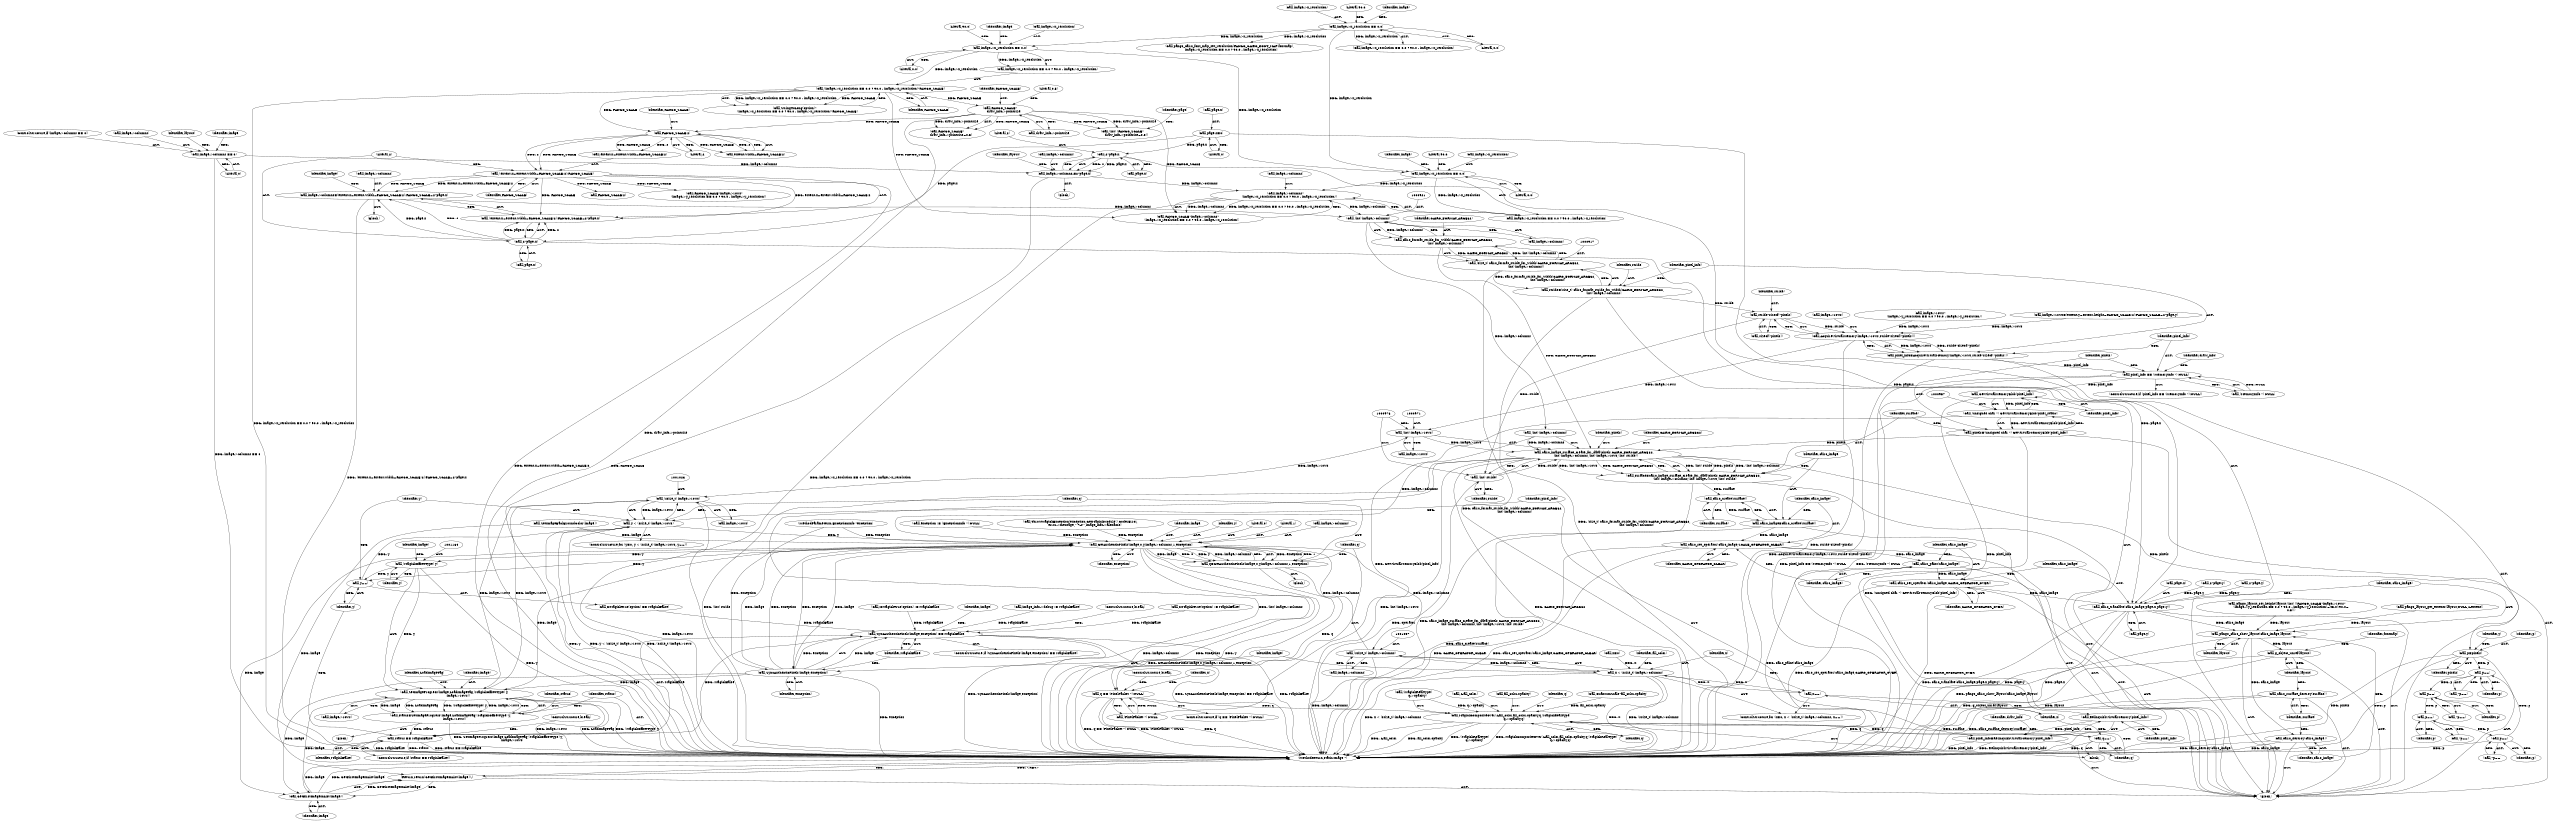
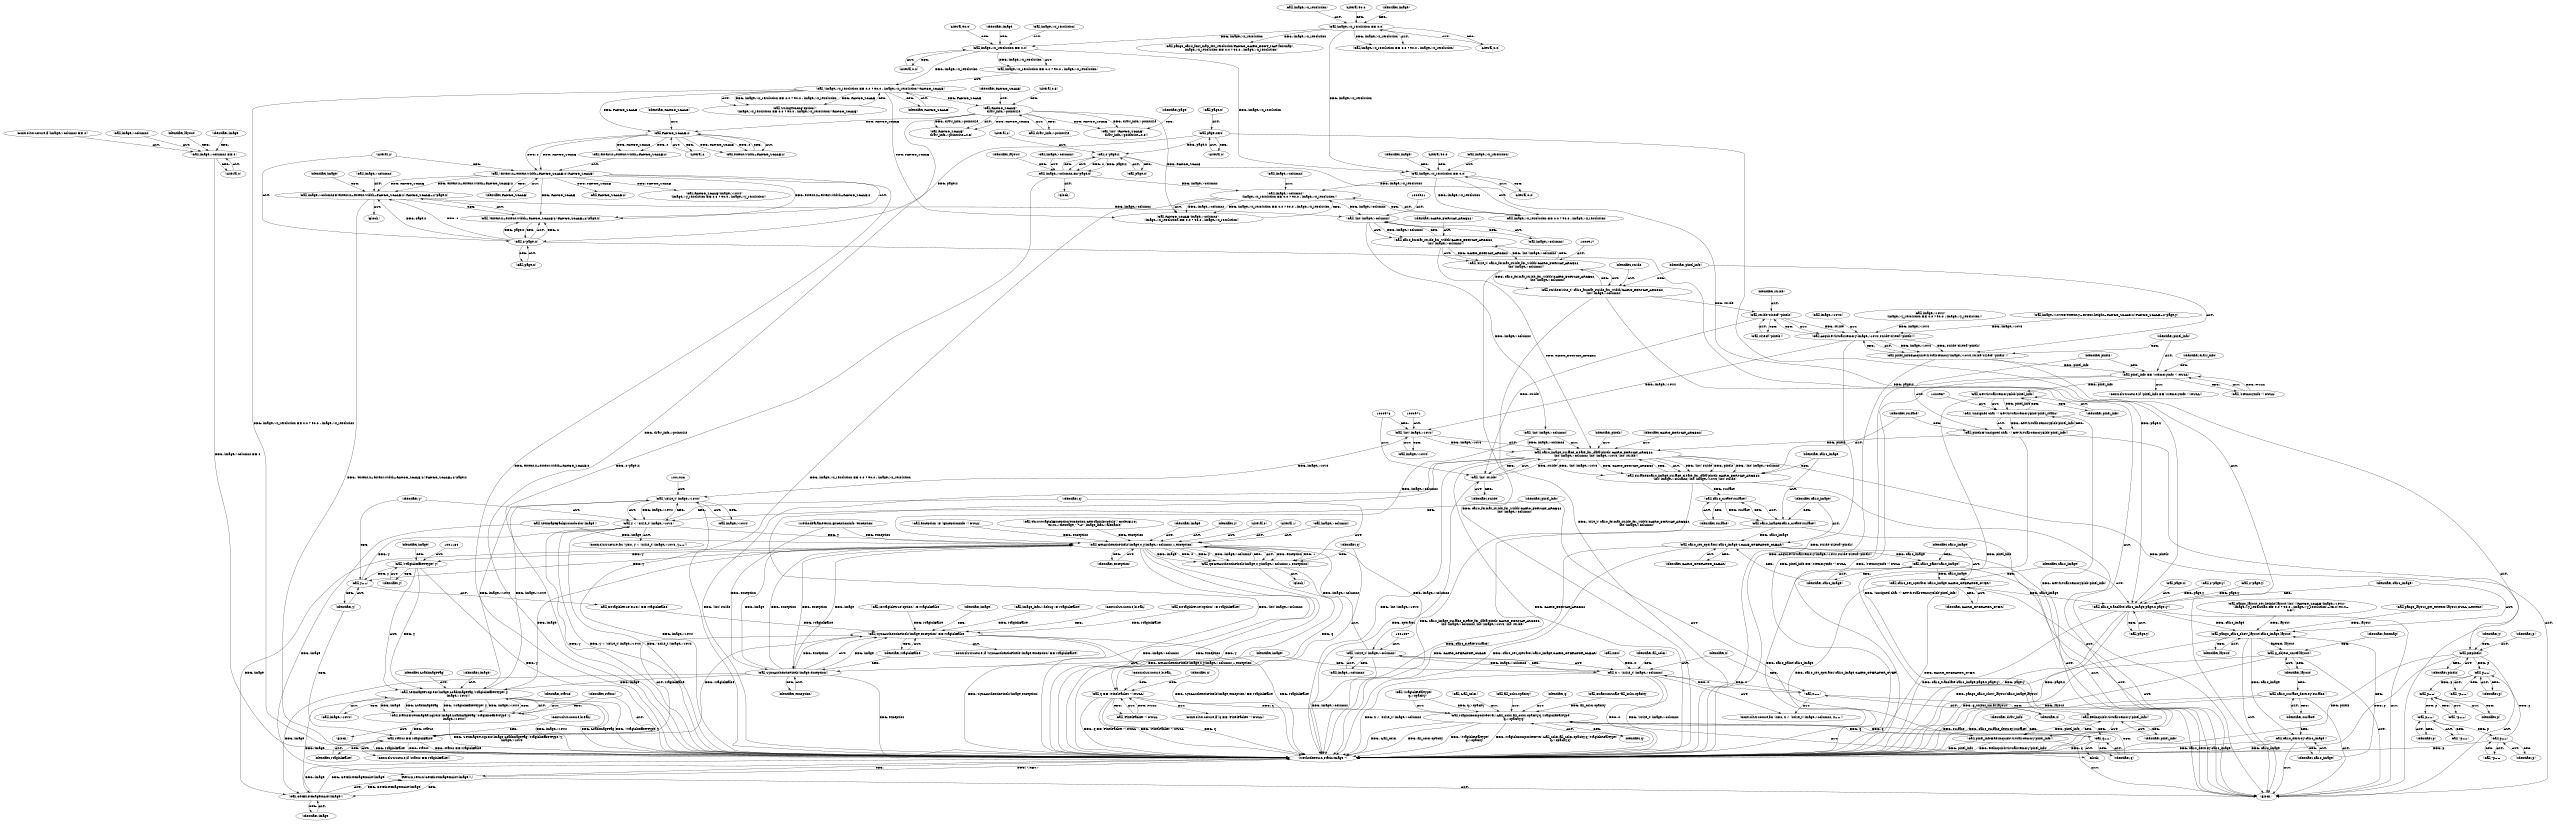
(636, 163) -> none
(1452, 448) -> (2059, 747)
(628, 466) -> (628, 466)
(634, 607) -> (634, 607)
(2282, 644) -> (2282, 644)
